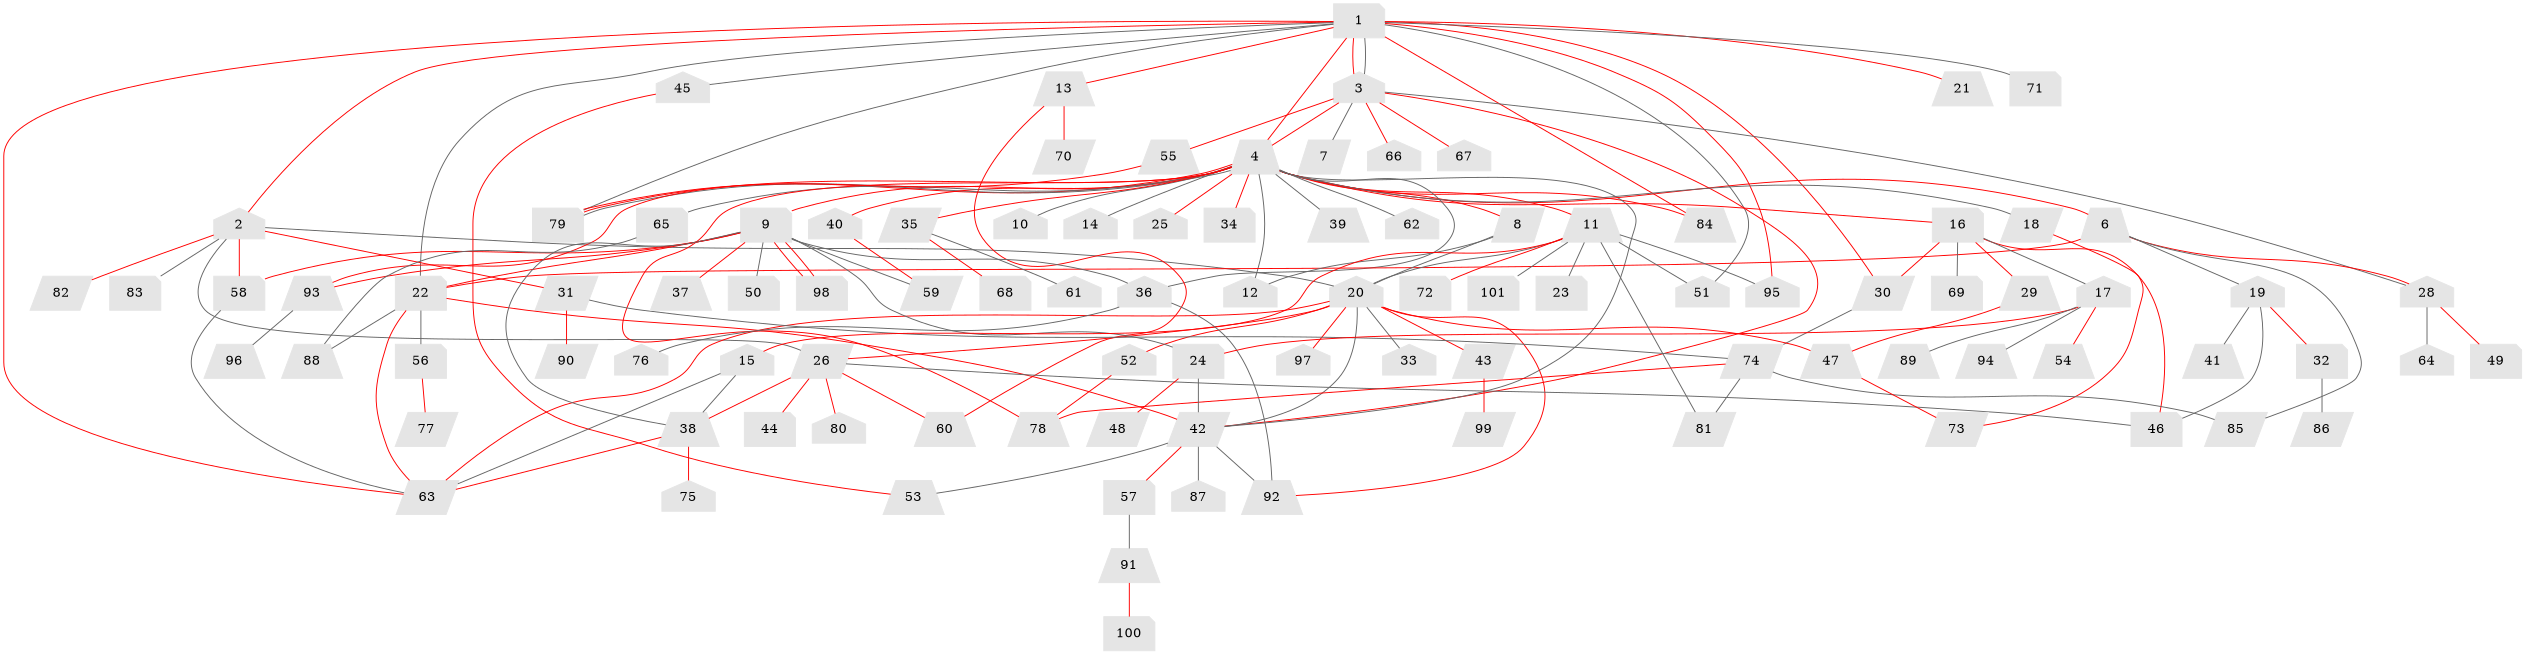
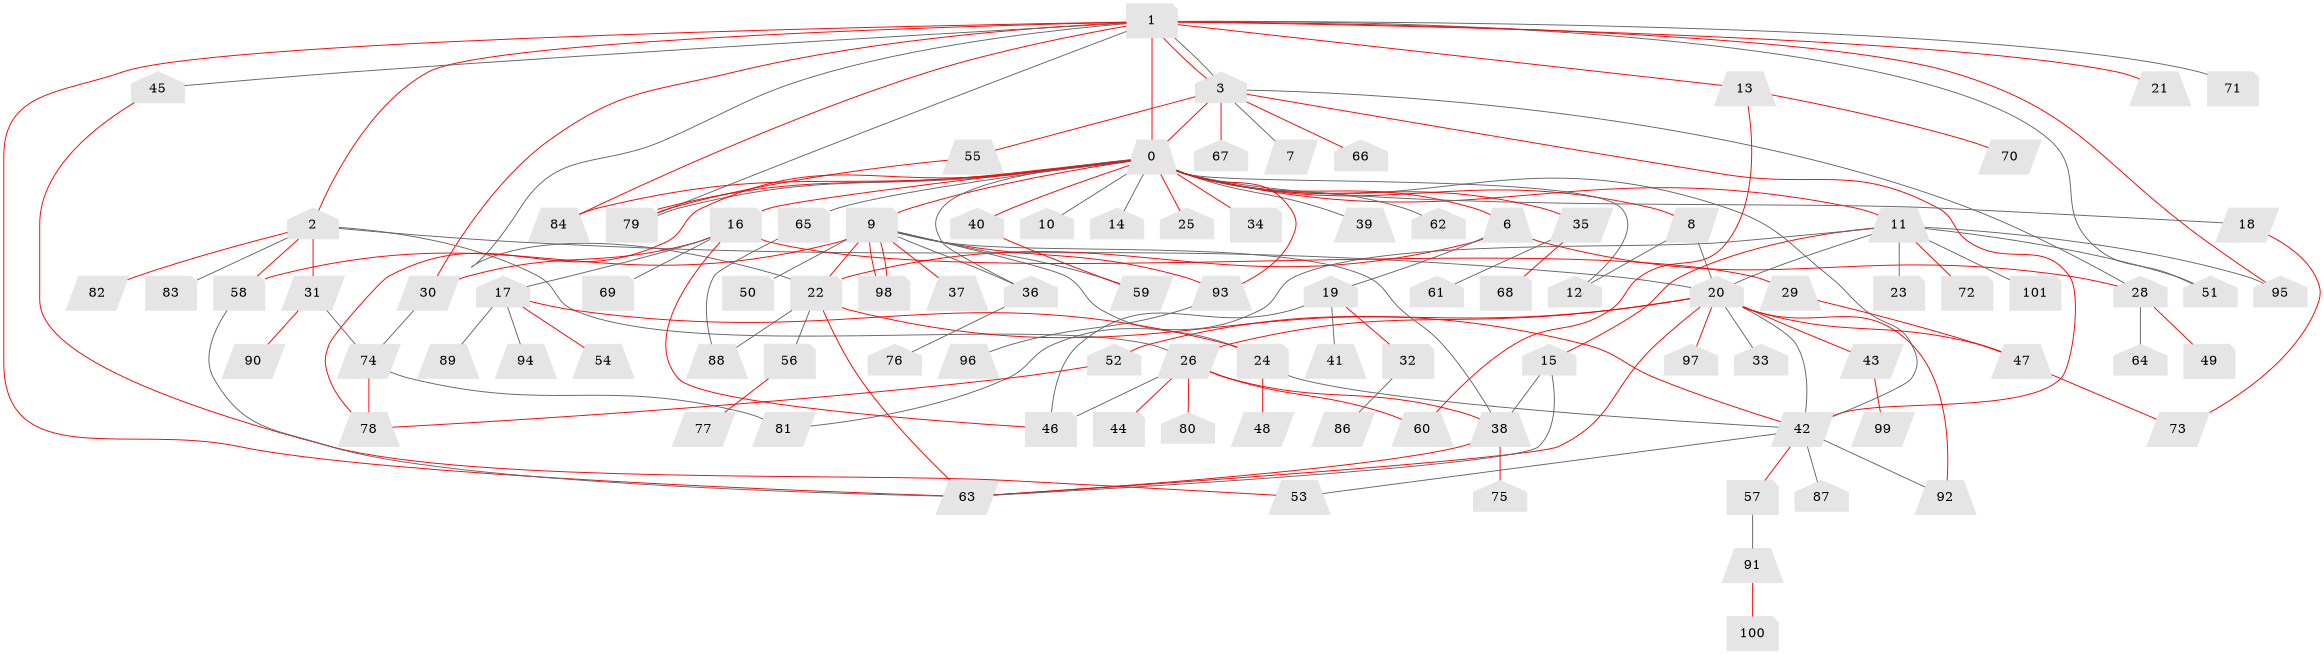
(1255, 157) -> (1152, 157)
(1250, 374) -> none
(2236, 429) -> none
